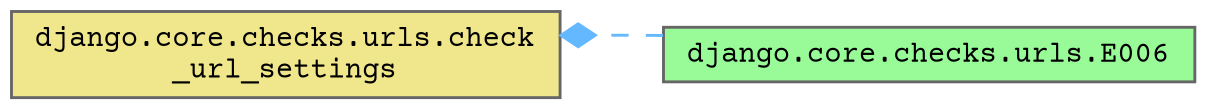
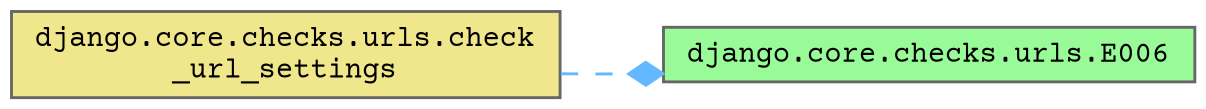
(630, 35) -> (594, 74)
